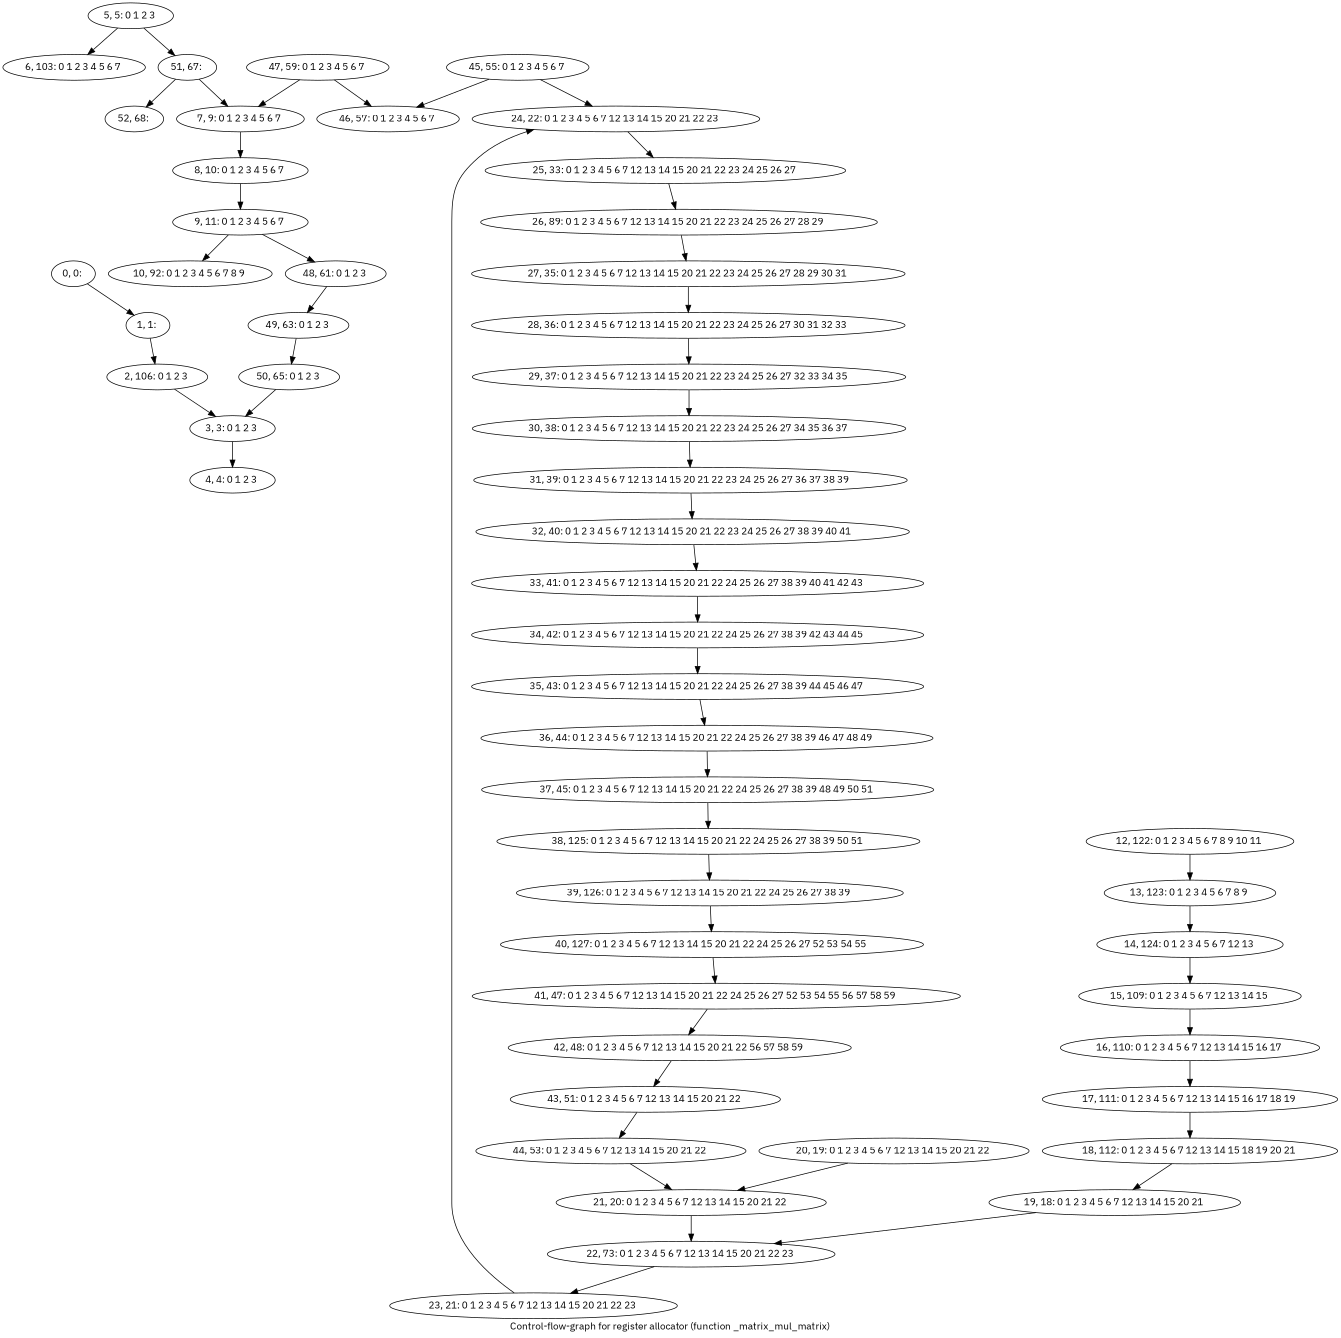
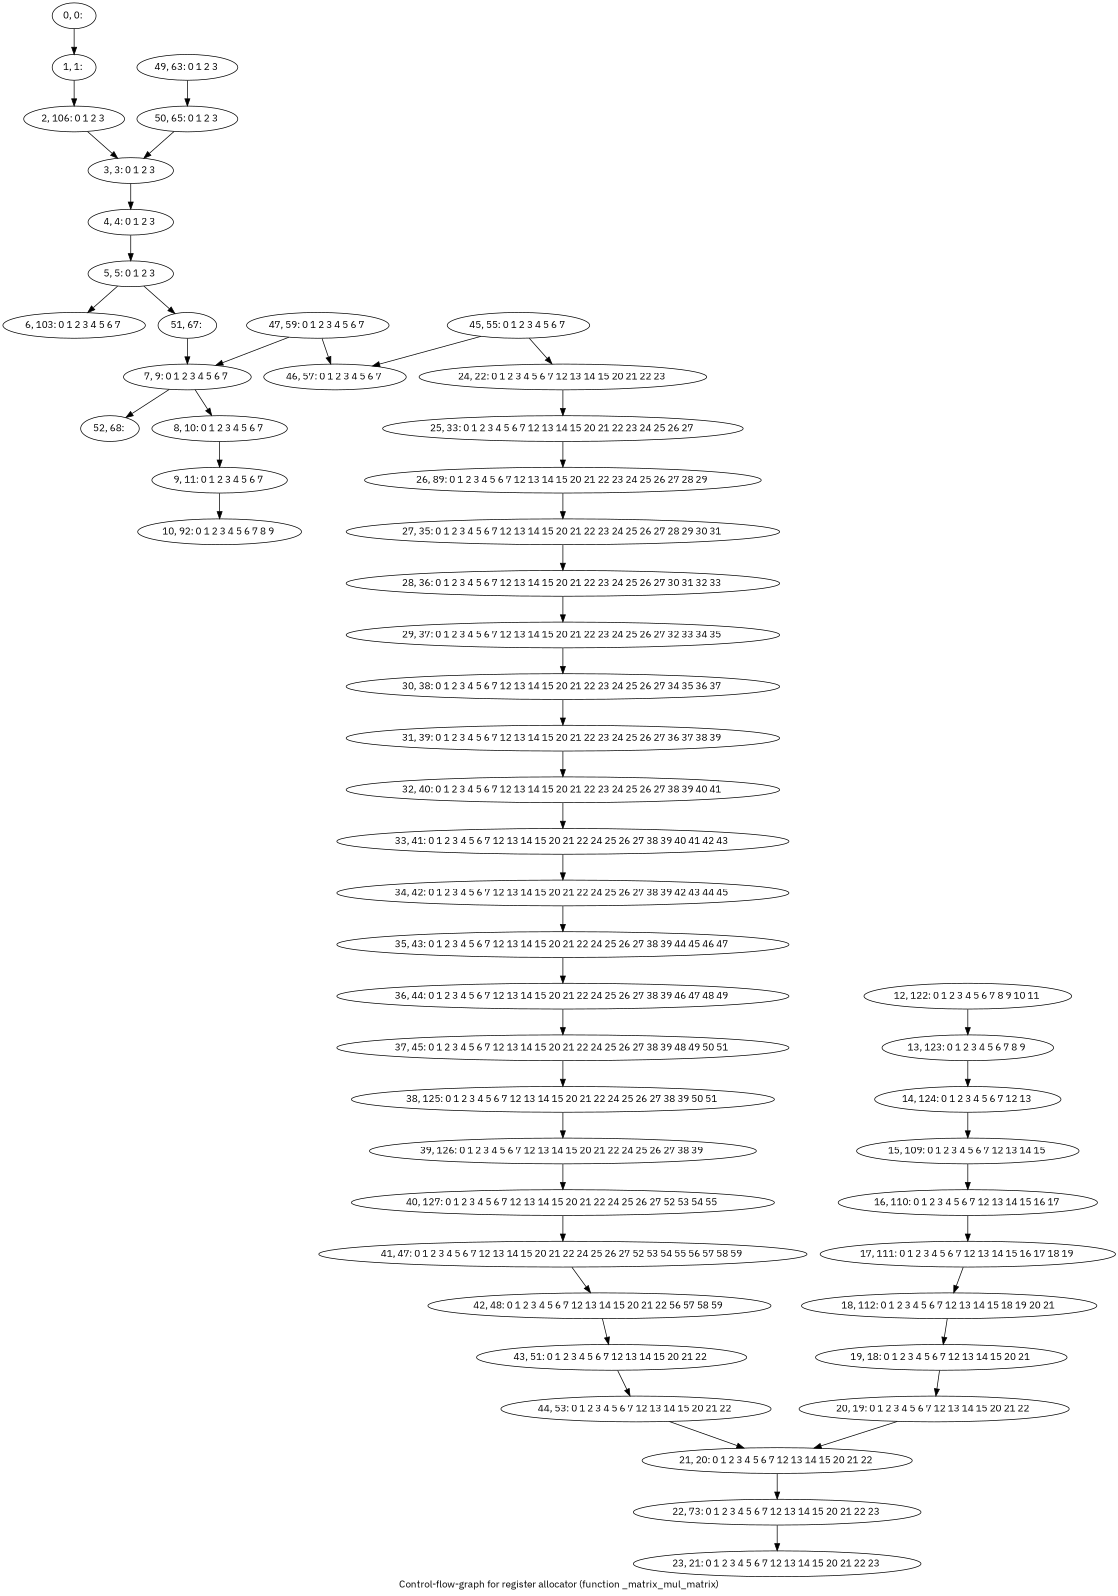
(164, 91) -> (151, 401)
none -> (131, 244)
(336, 274) -> none
(452, 705) -> none
(909, 1228) -> (938, 1380)
